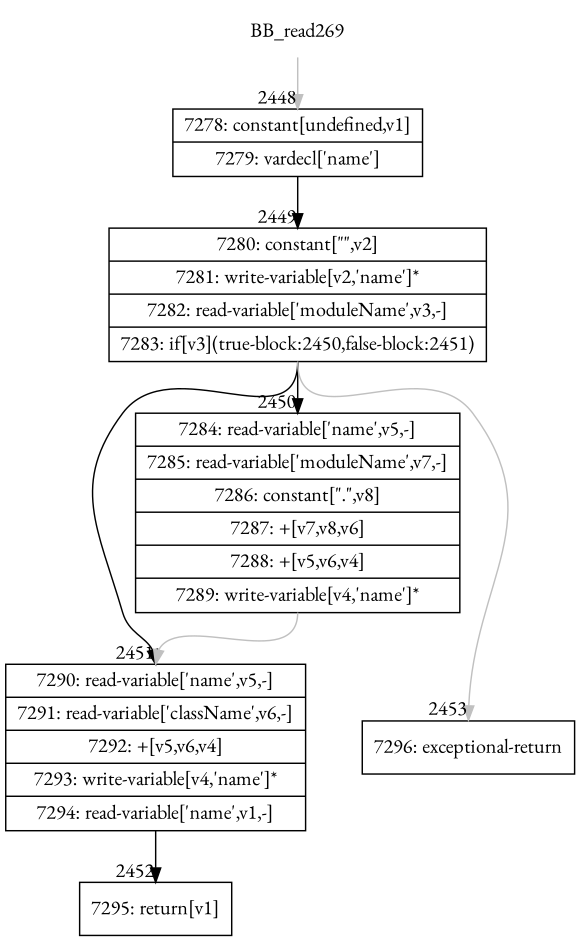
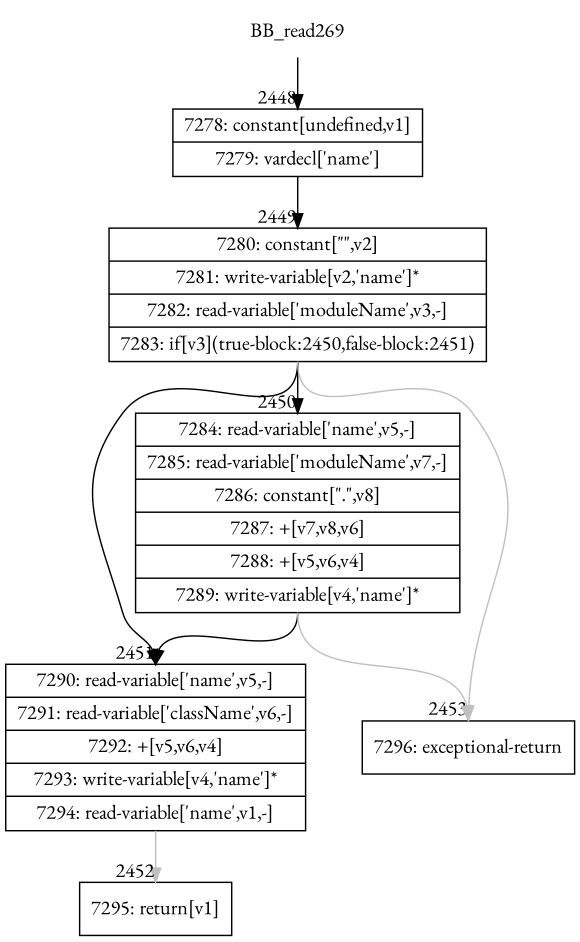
(298, 76) -> (298, 76)
(234, 639) -> (234, 639)
none -> (376, 666)
(156, 849) -> (156, 849)
